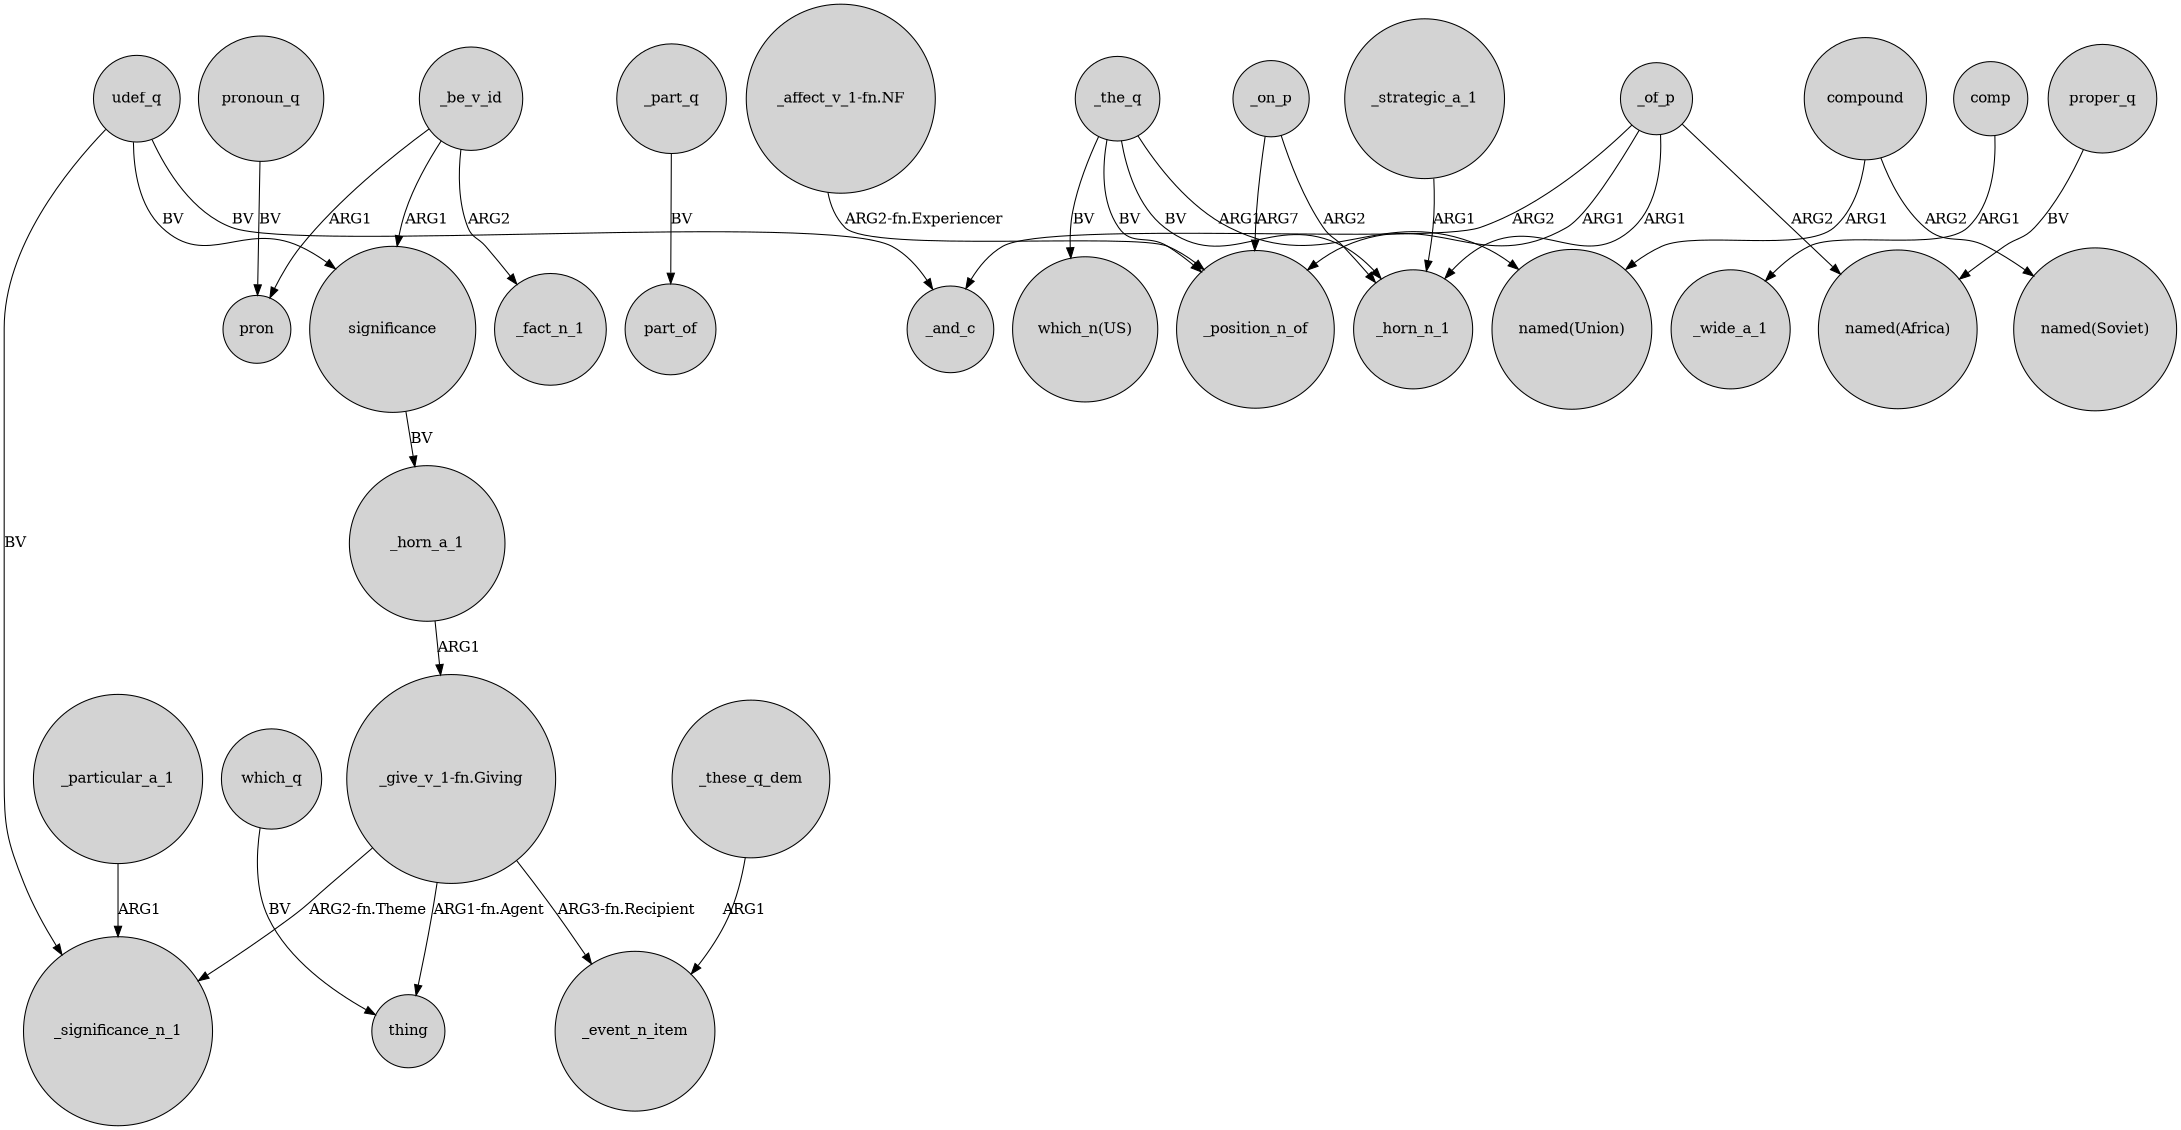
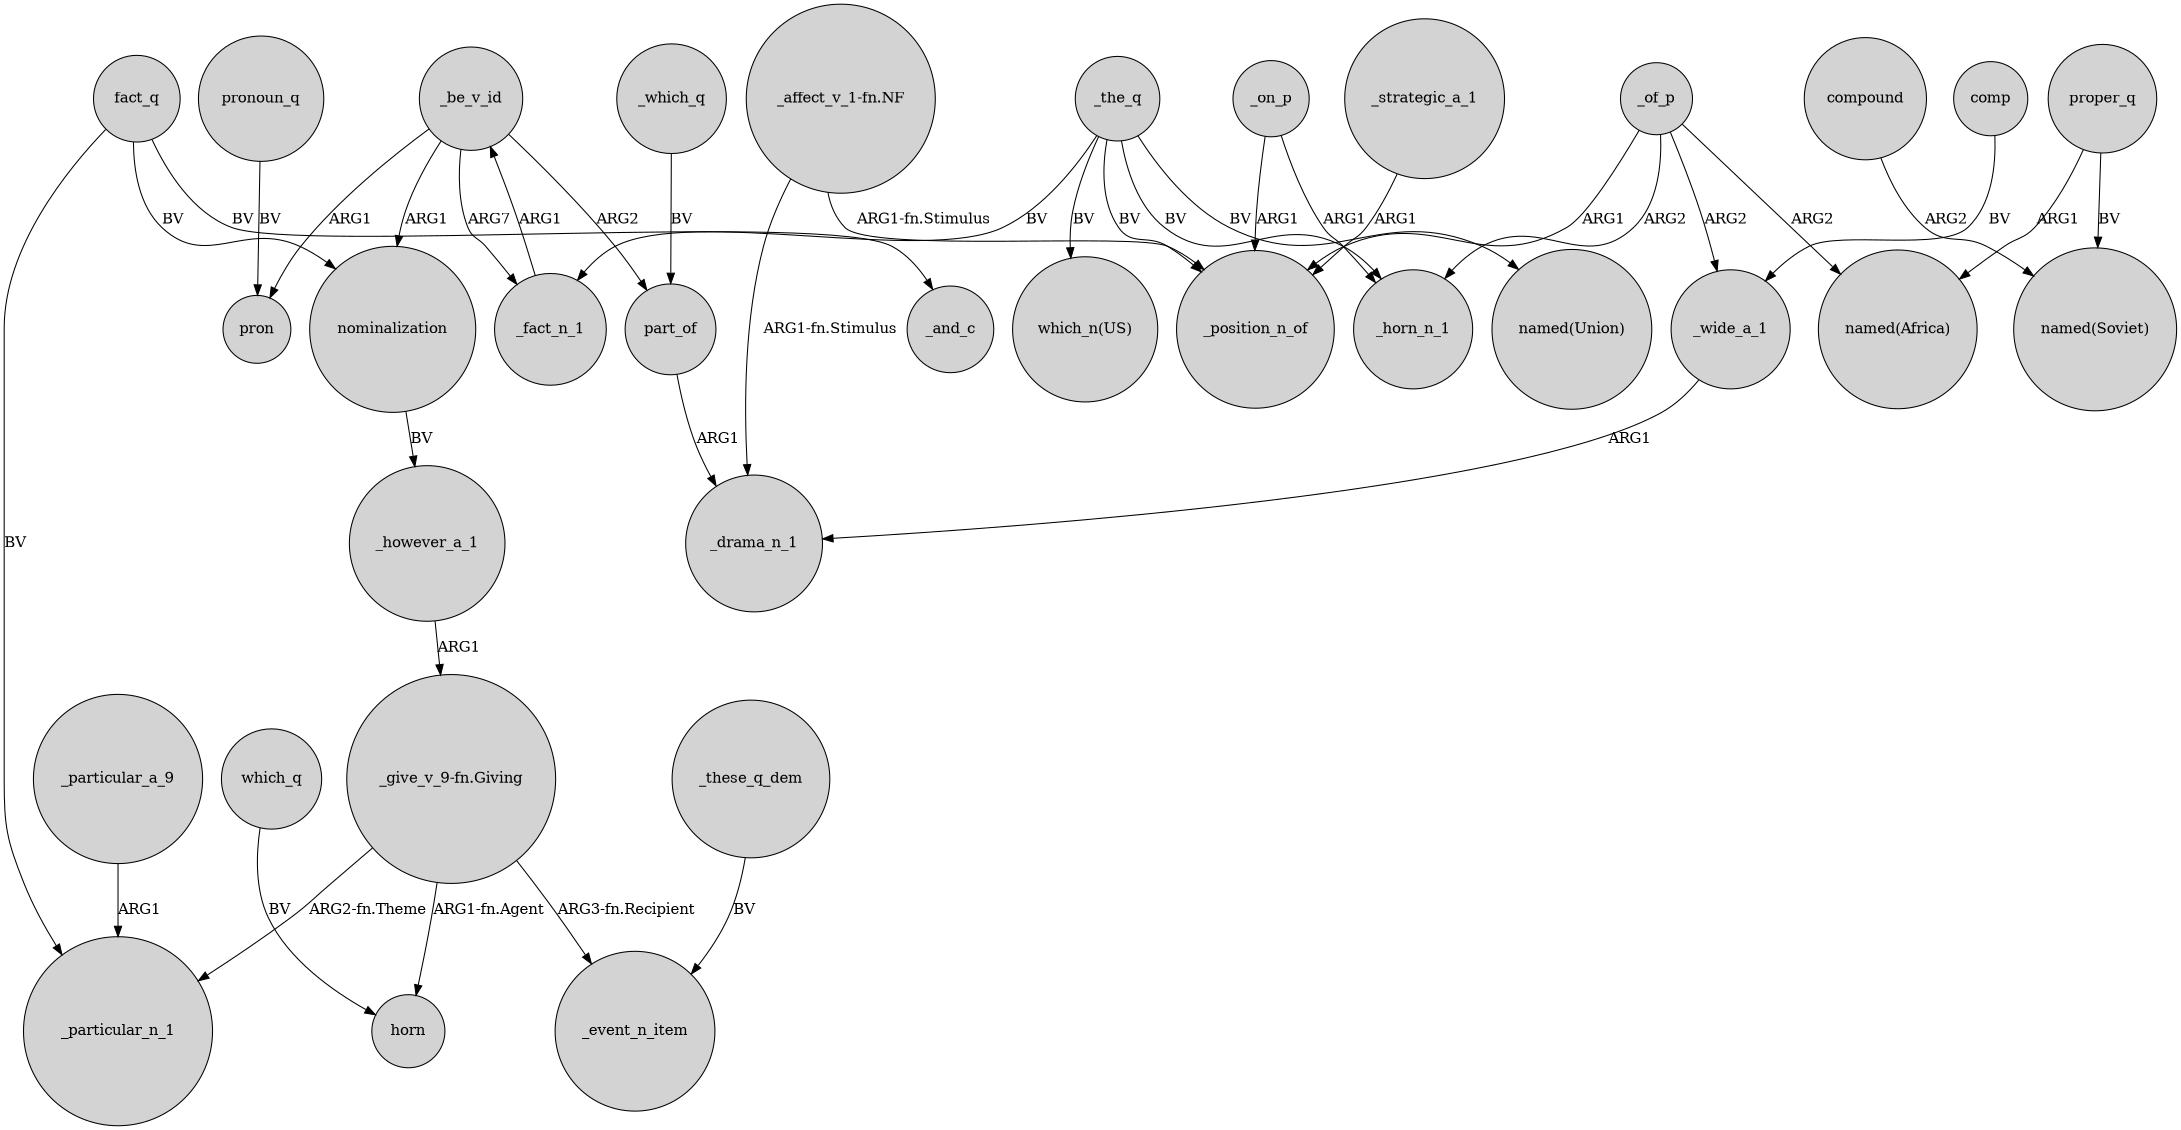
(137, 99) -> (137, 99)
(672, 99) -> (672, 99)
none -> (2099, 195)
none -> (579, 205)
none -> (516, 216)
(489, 220) -> (489, 220)
(924, 220) -> (924, 220)
(1240, 220) -> (1240, 220)
(1278, 220) -> (1278, 220)
(1345, 220) -> (1345, 220)
(1434, 220) -> (1366, 227)
(1665, 220) -> (1665, 220)
(2000, 220) -> (2000, 220)
(2058, 220) -> (2058, 220)
none -> (981, 233)
(1346, 234) -> (1695, 196)
(1771, 240) -> none
(393, 329) -> (393, 329)
(427, 543) -> (427, 543)
none -> (754, 543)
(118, 779) -> (118, 779)
(451, 779) -> (451, 779)
(744, 910) -> (744, 910)
(118, 1031) -> (118, 1031)
(408, 1031) -> (408, 1031)
